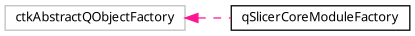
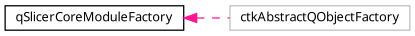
(215, 18) -> (213, 18)
